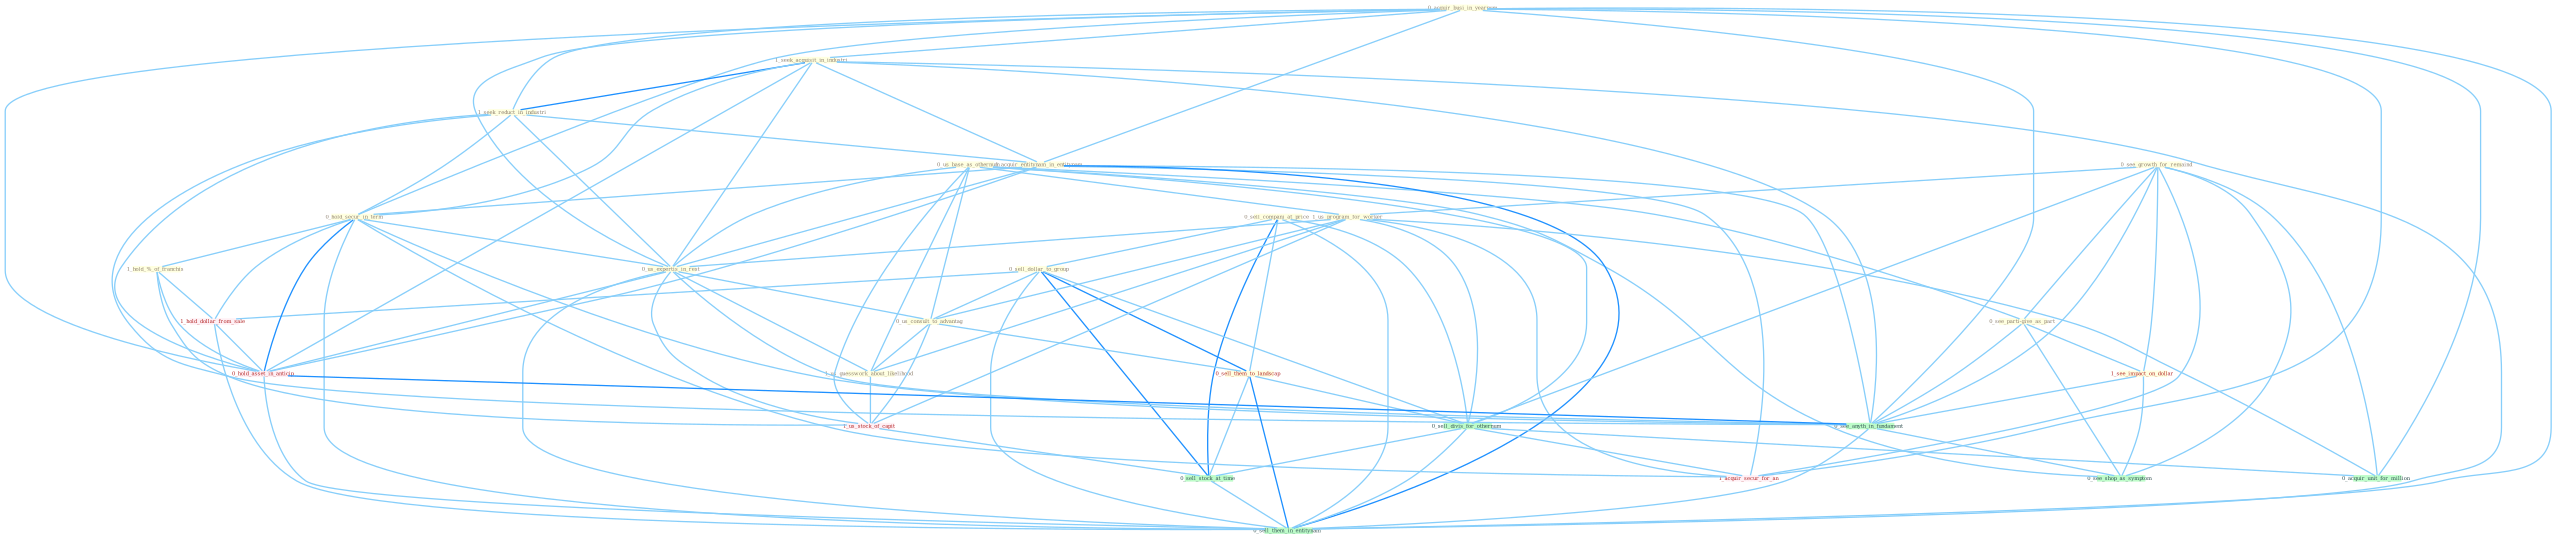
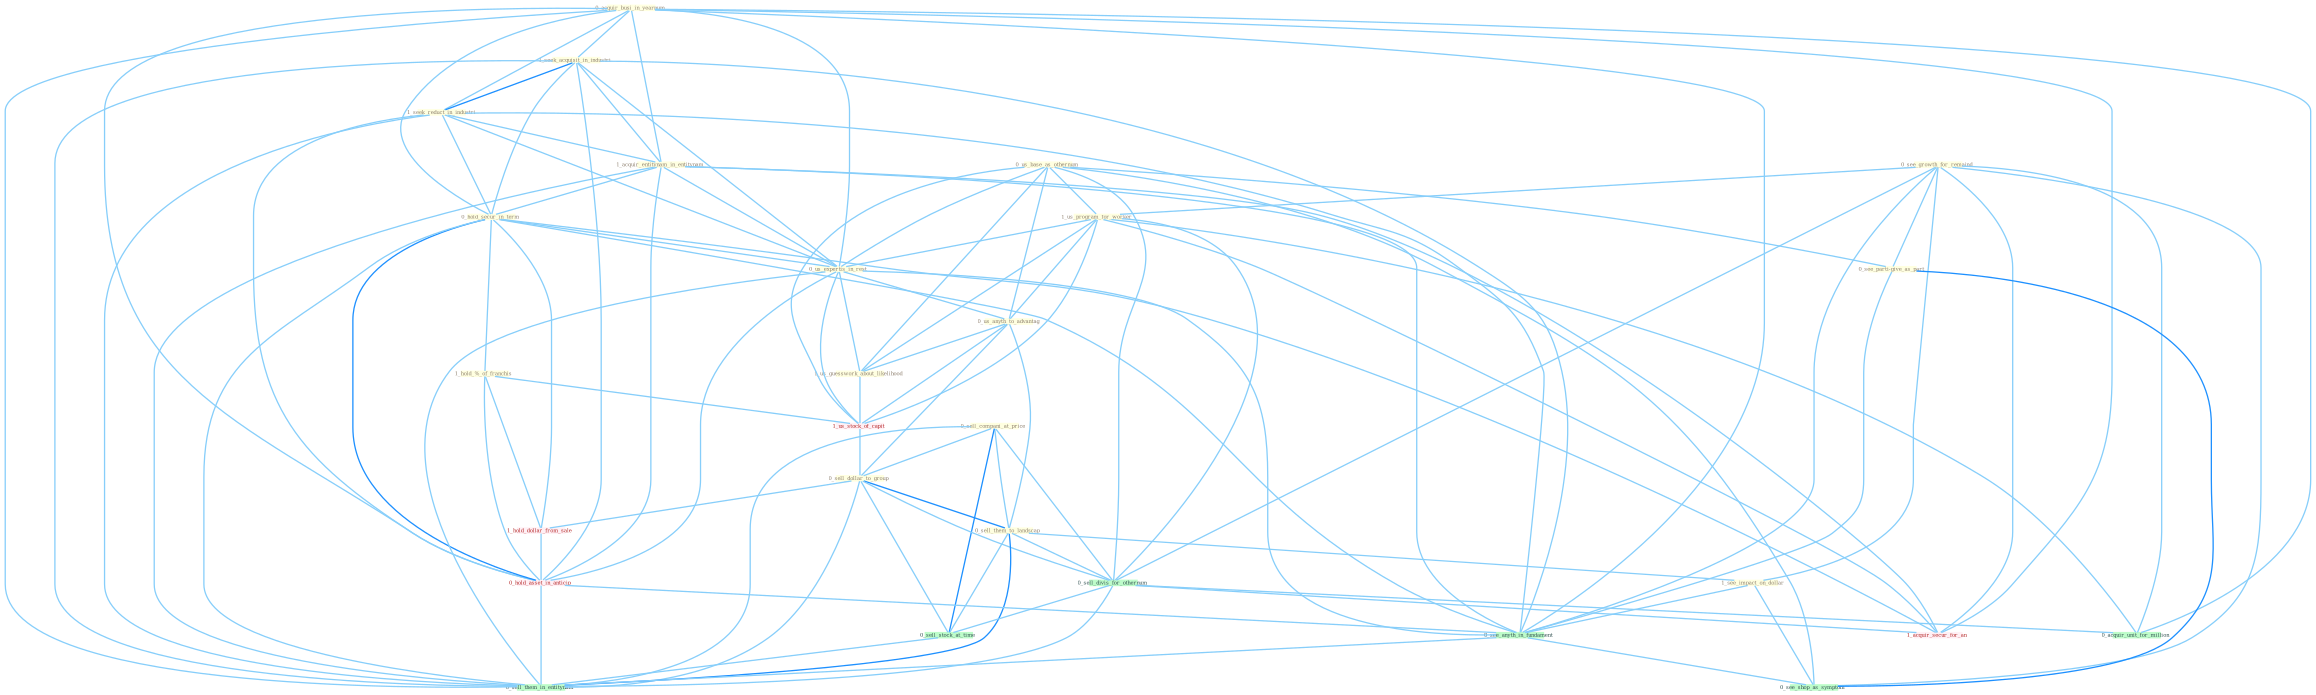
(1541, 224) -> (154, 395)
(931, 322) -> (1009, 322)
(2083, 348) -> (1382, 557)
(1125, 374) -> (904, 557)
(1249, 374) -> (1009, 531)
(2143, 374) -> (1754, 583)
(794, 391) -> (984, 607)
(2072, 400) -> (2213, 527)
(1040, 452) -> (860, 452)
(688, 521) -> (105, 465)
